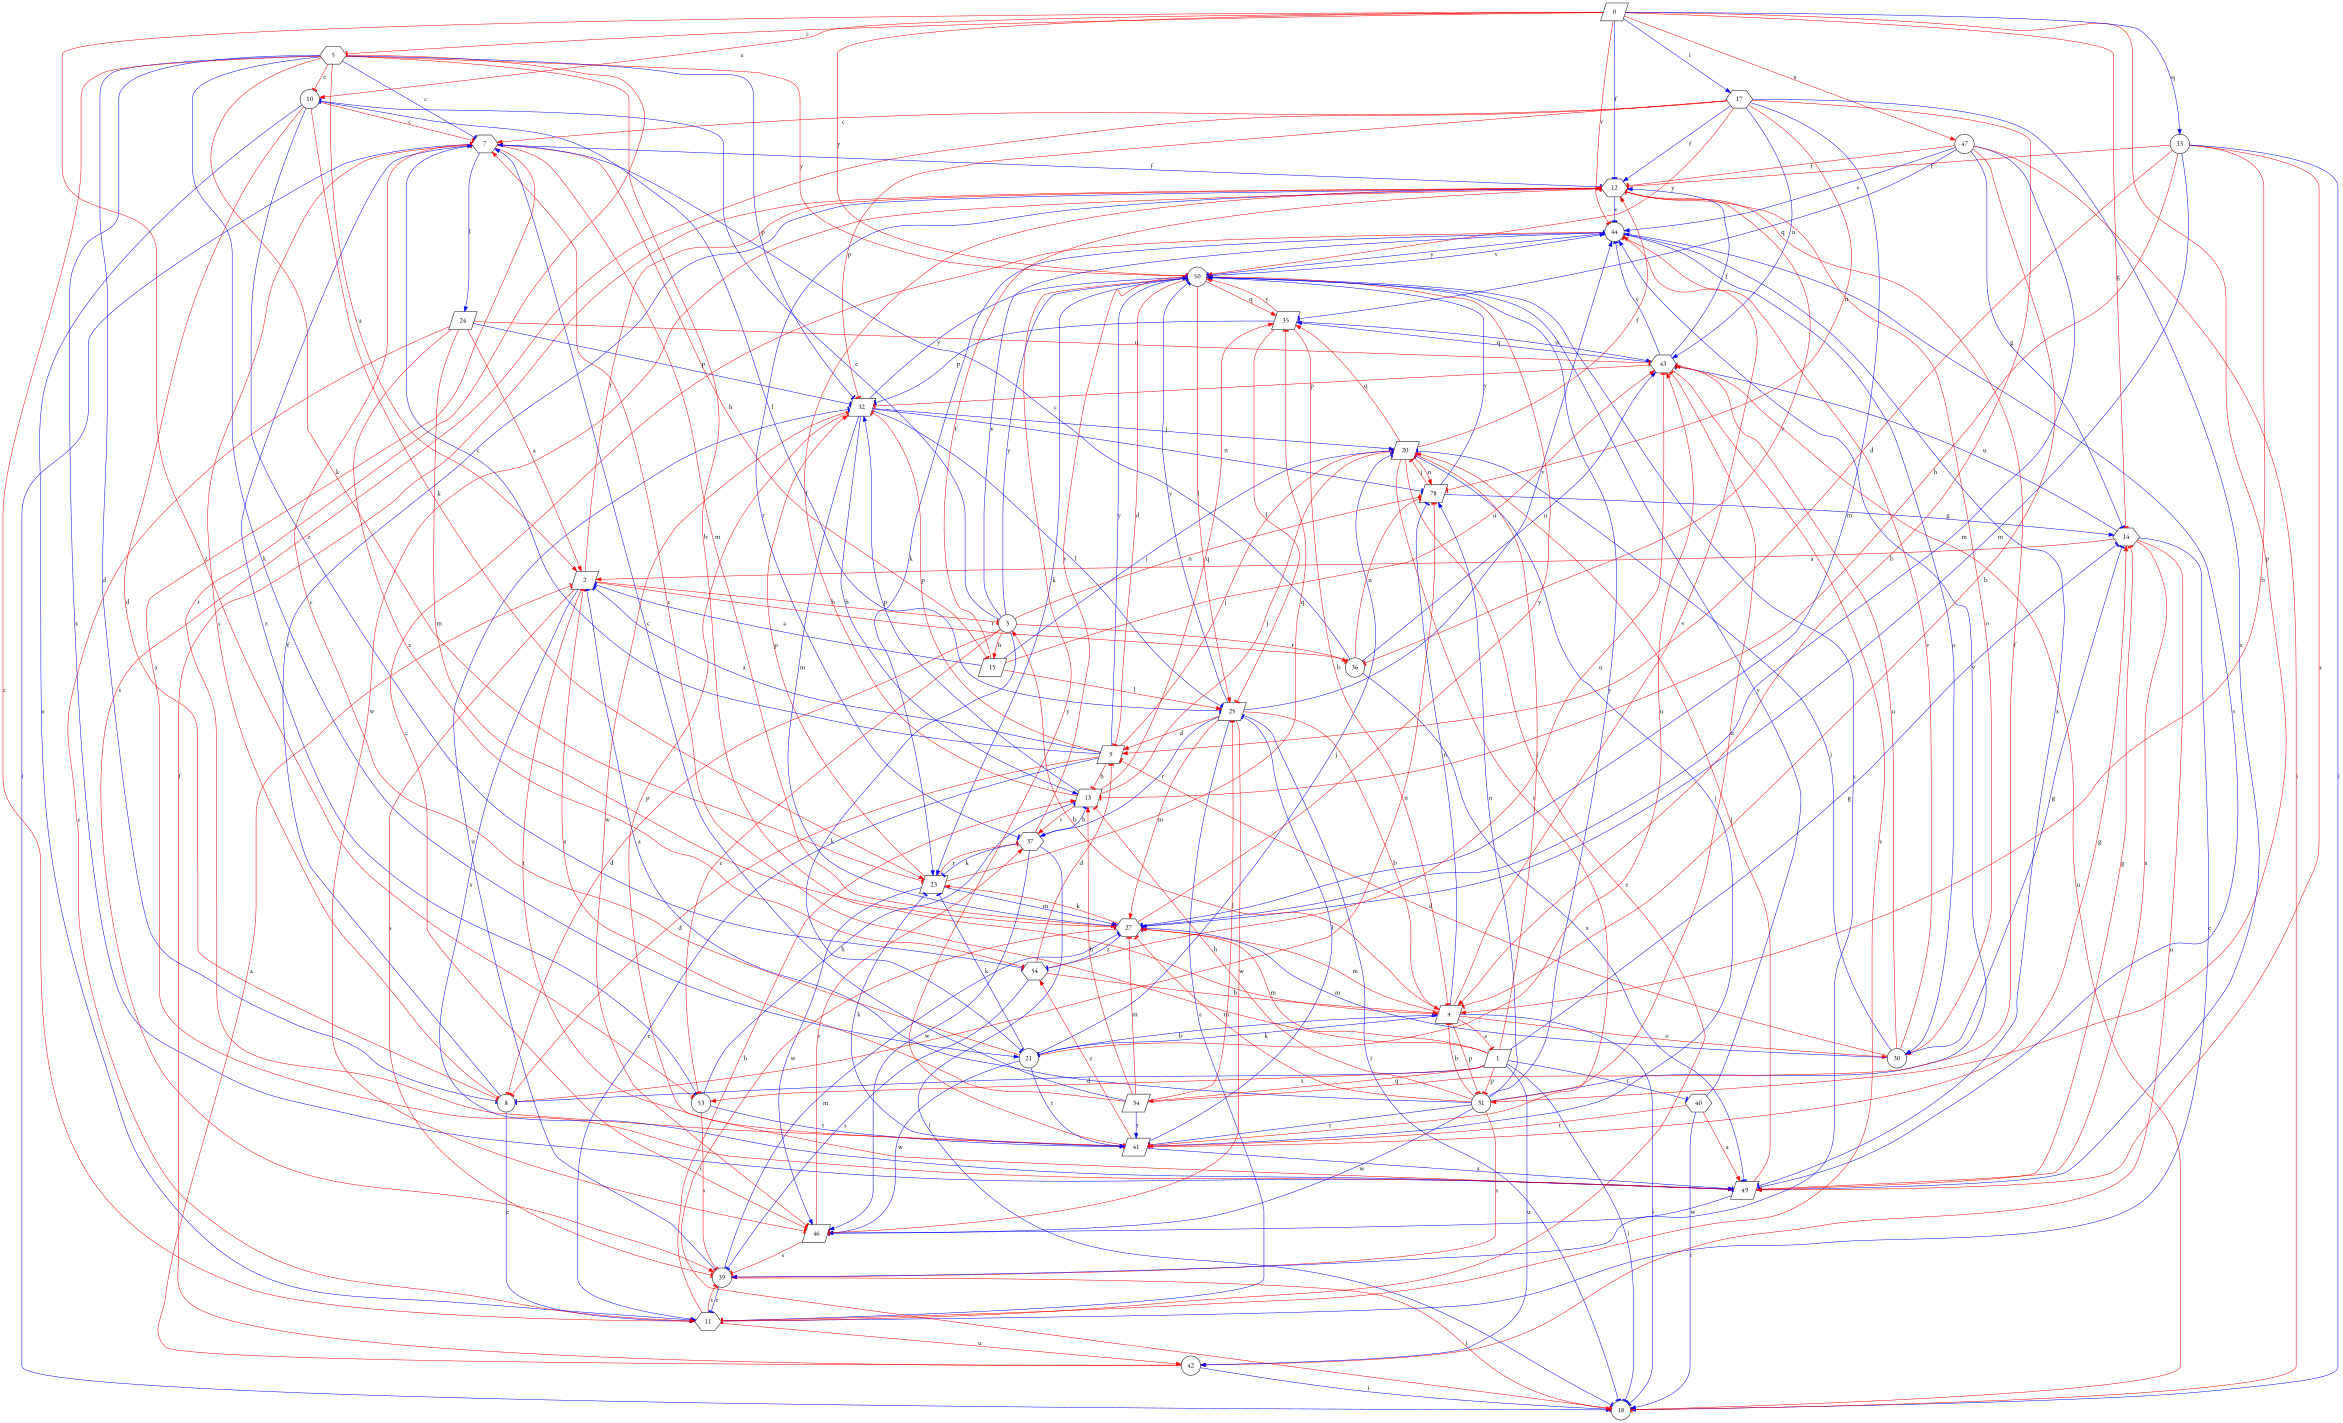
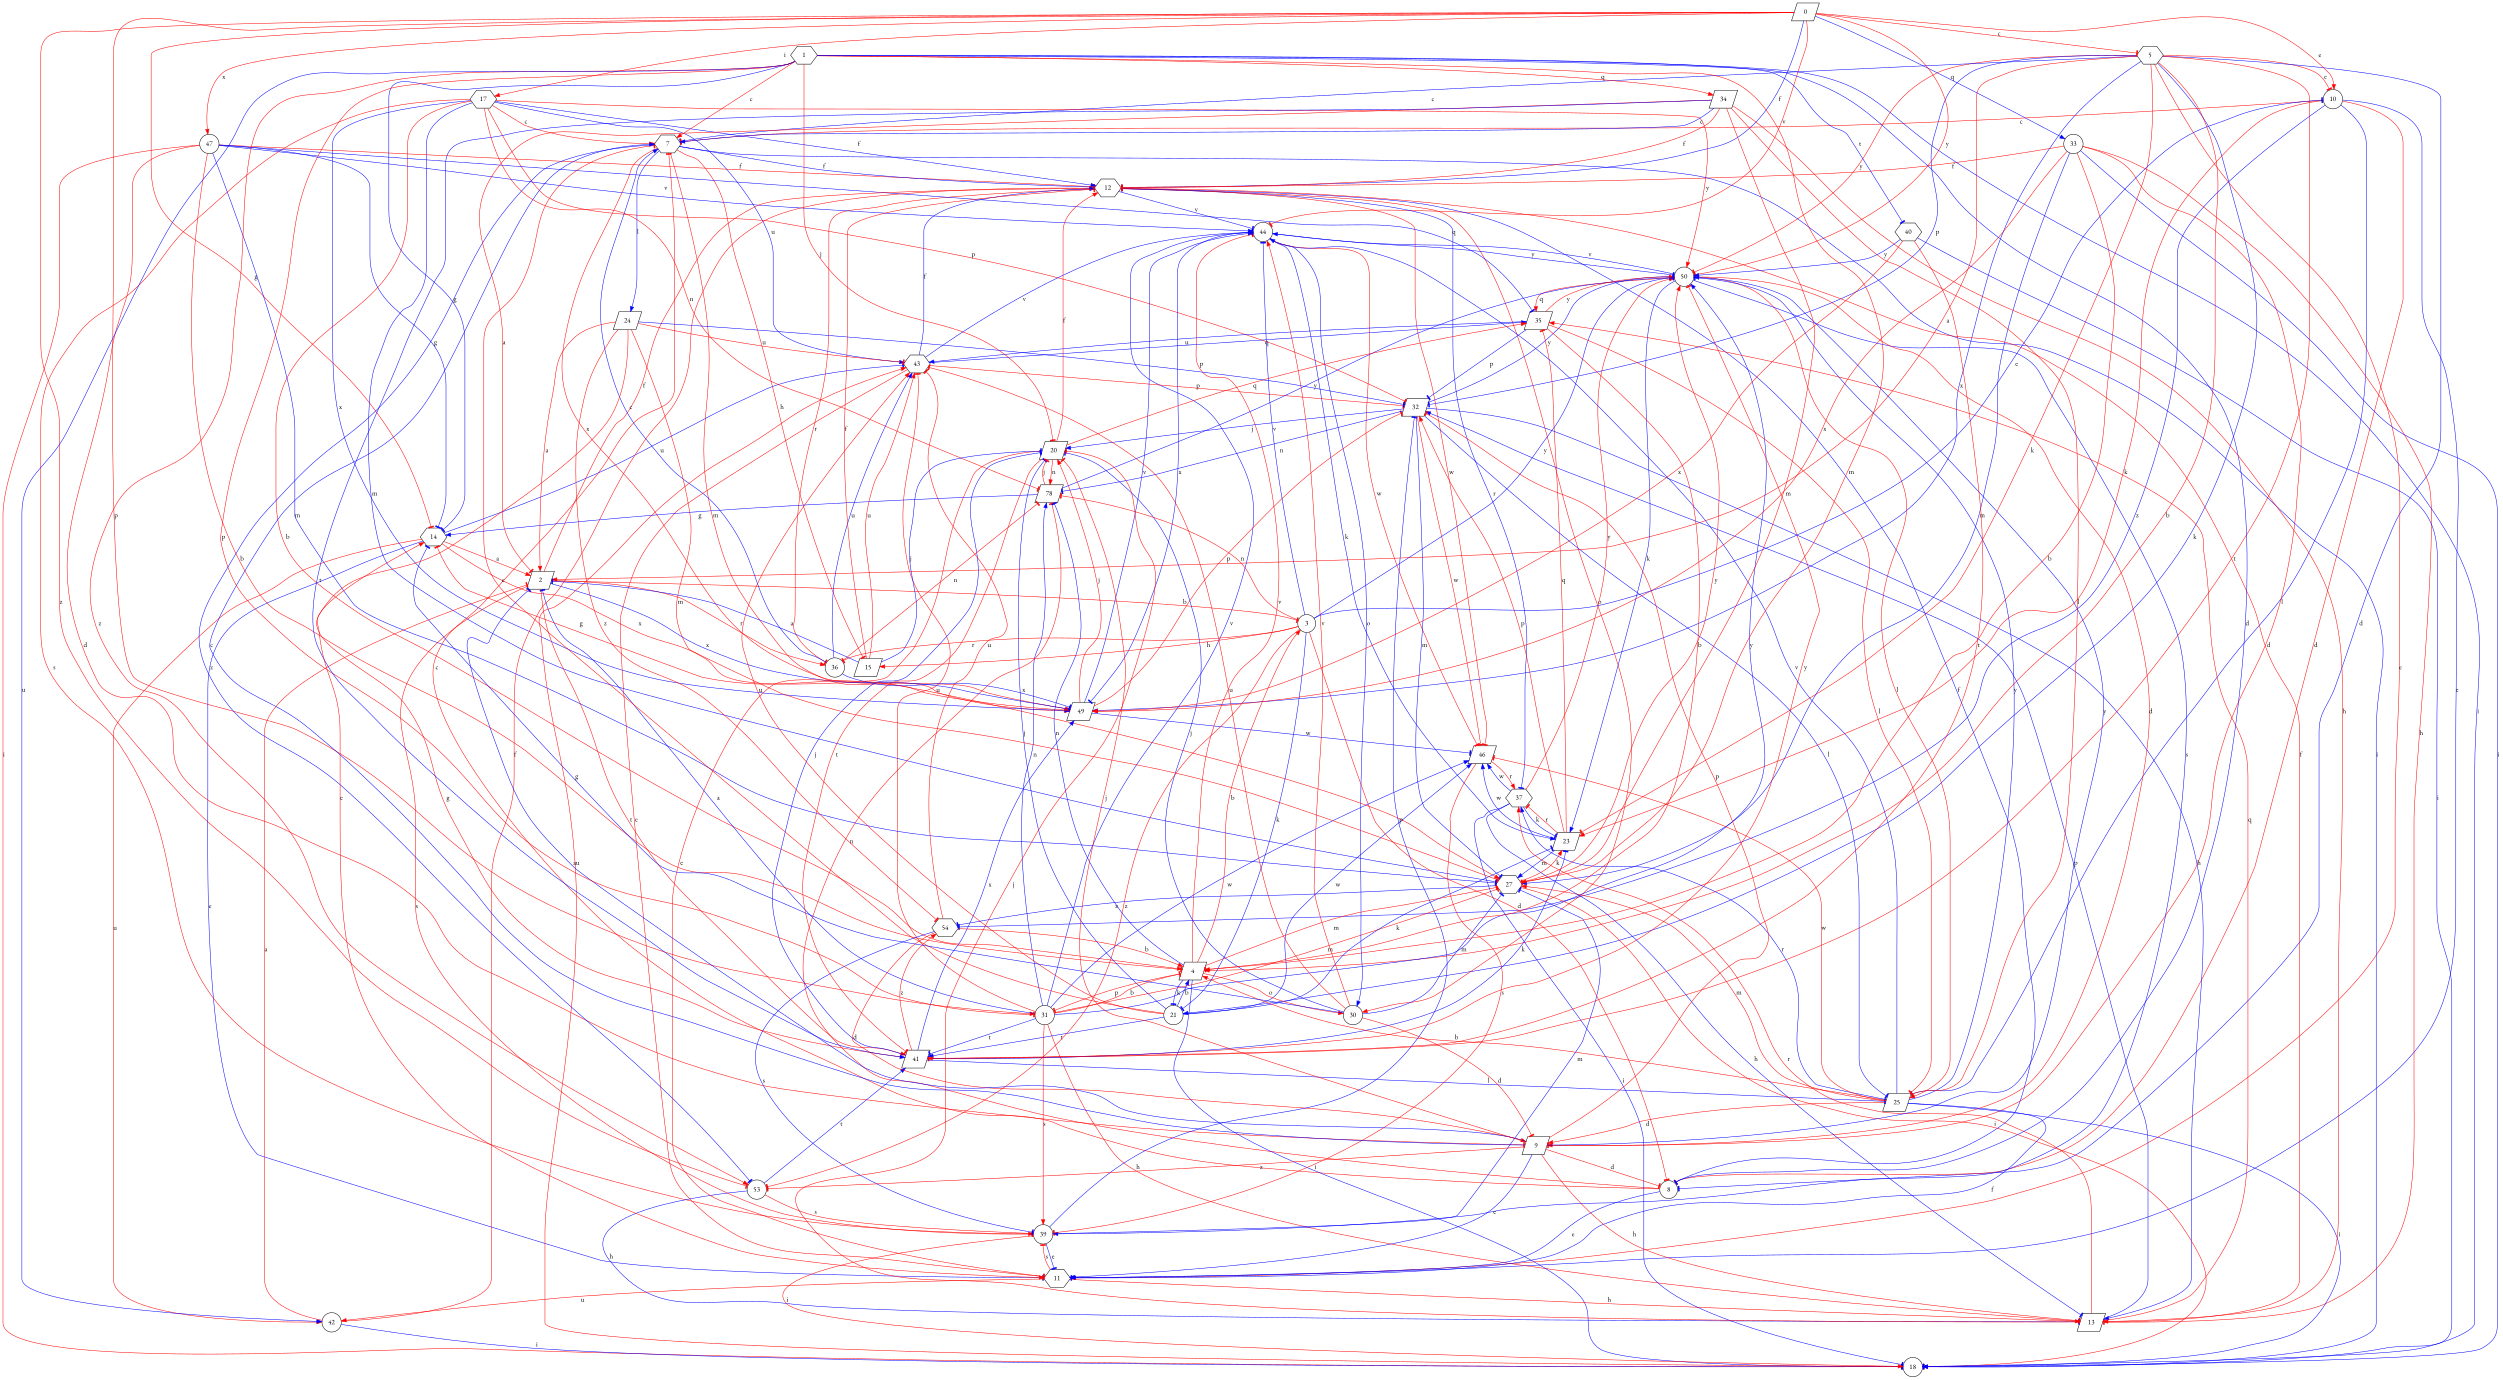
(1675, 54) -> (1144, 27)
(1110, 689) -> none
(407, 733) -> (1379, 494)
(473, 841) -> (1401, 820)
(1076, 864) -> (1113, 1092)
none -> (466, 959)
(1201, 1014) -> (1993, 1190)
(1480, 1034) -> none
(1498, 1058) -> (804, 55)
none -> (1147, 1171)
